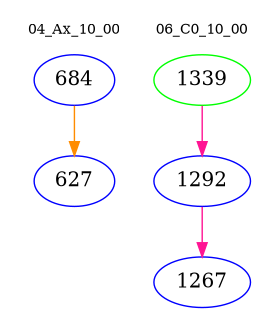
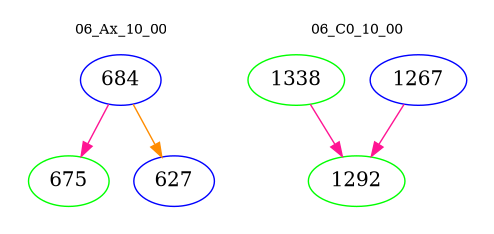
(74, 30) -> (121, 30)
(202, 80) -> (296, 80)
none -> (69, 181)
(202, 181) -> (357, 181)
(202, 225) -> (392, 124)
